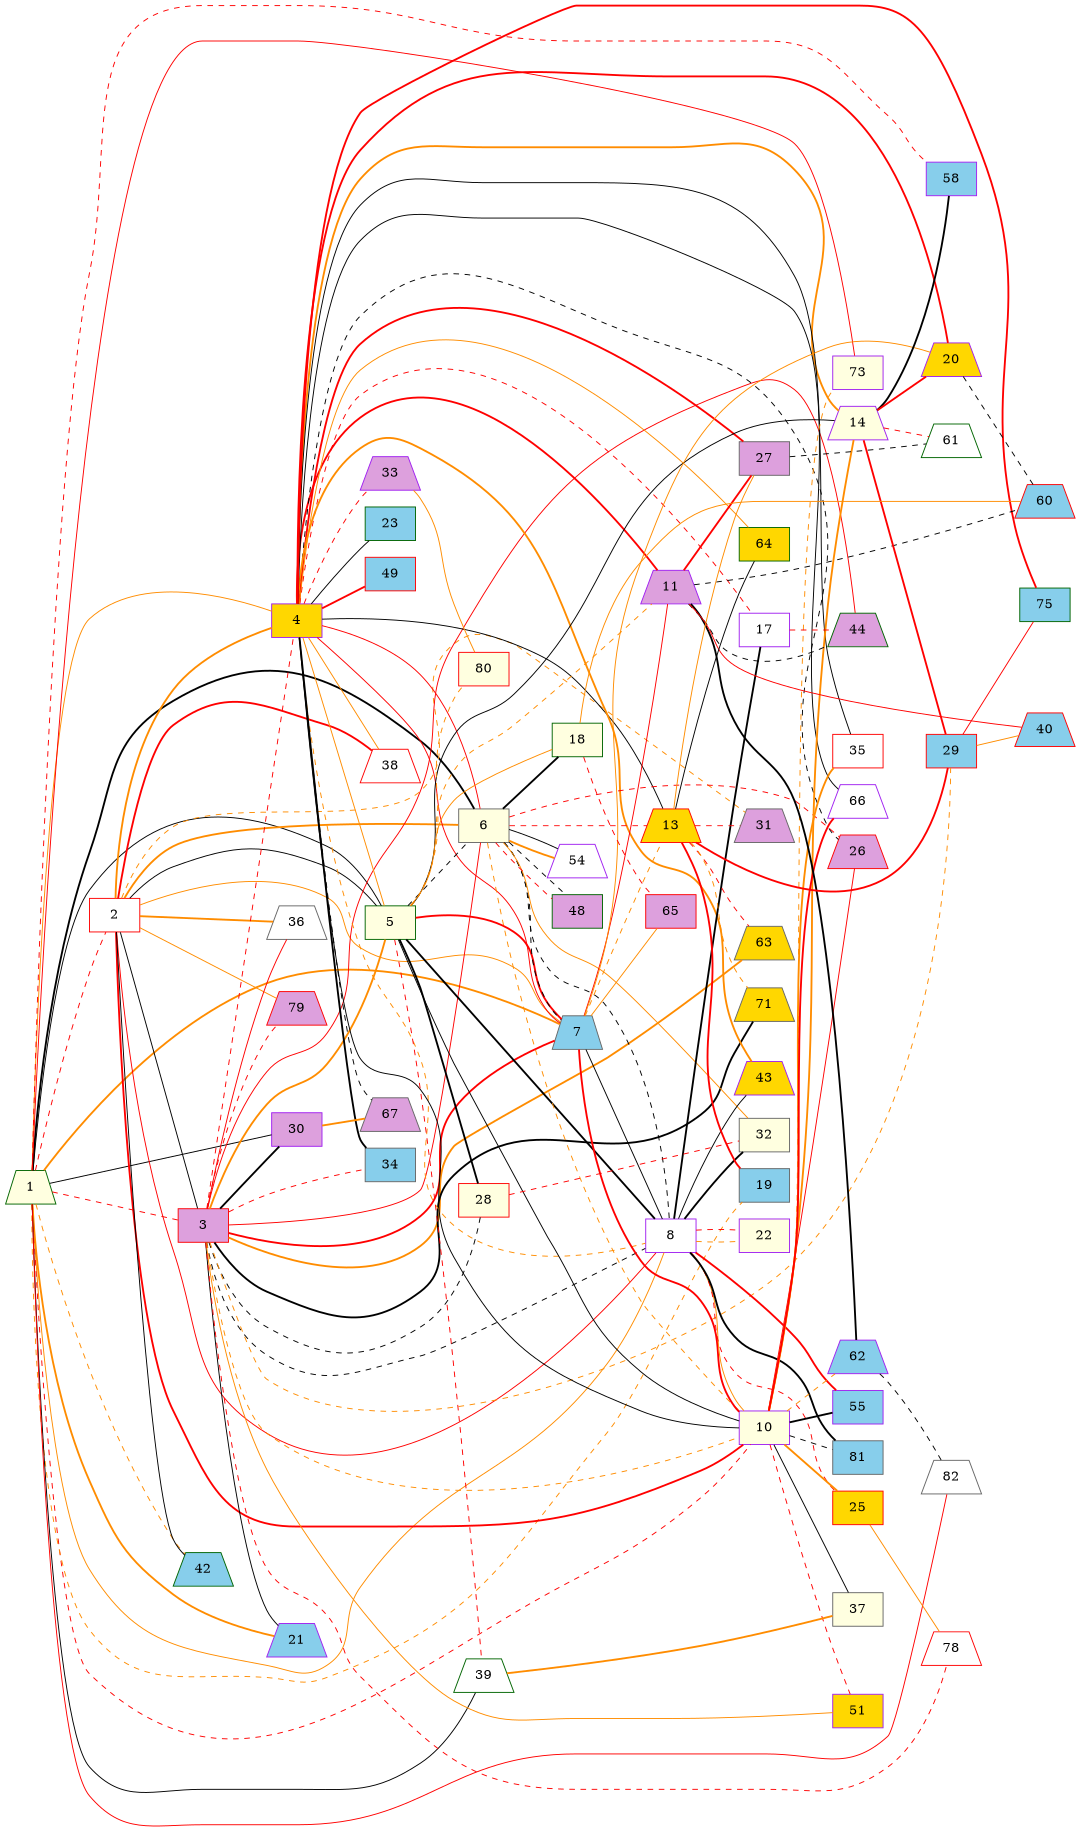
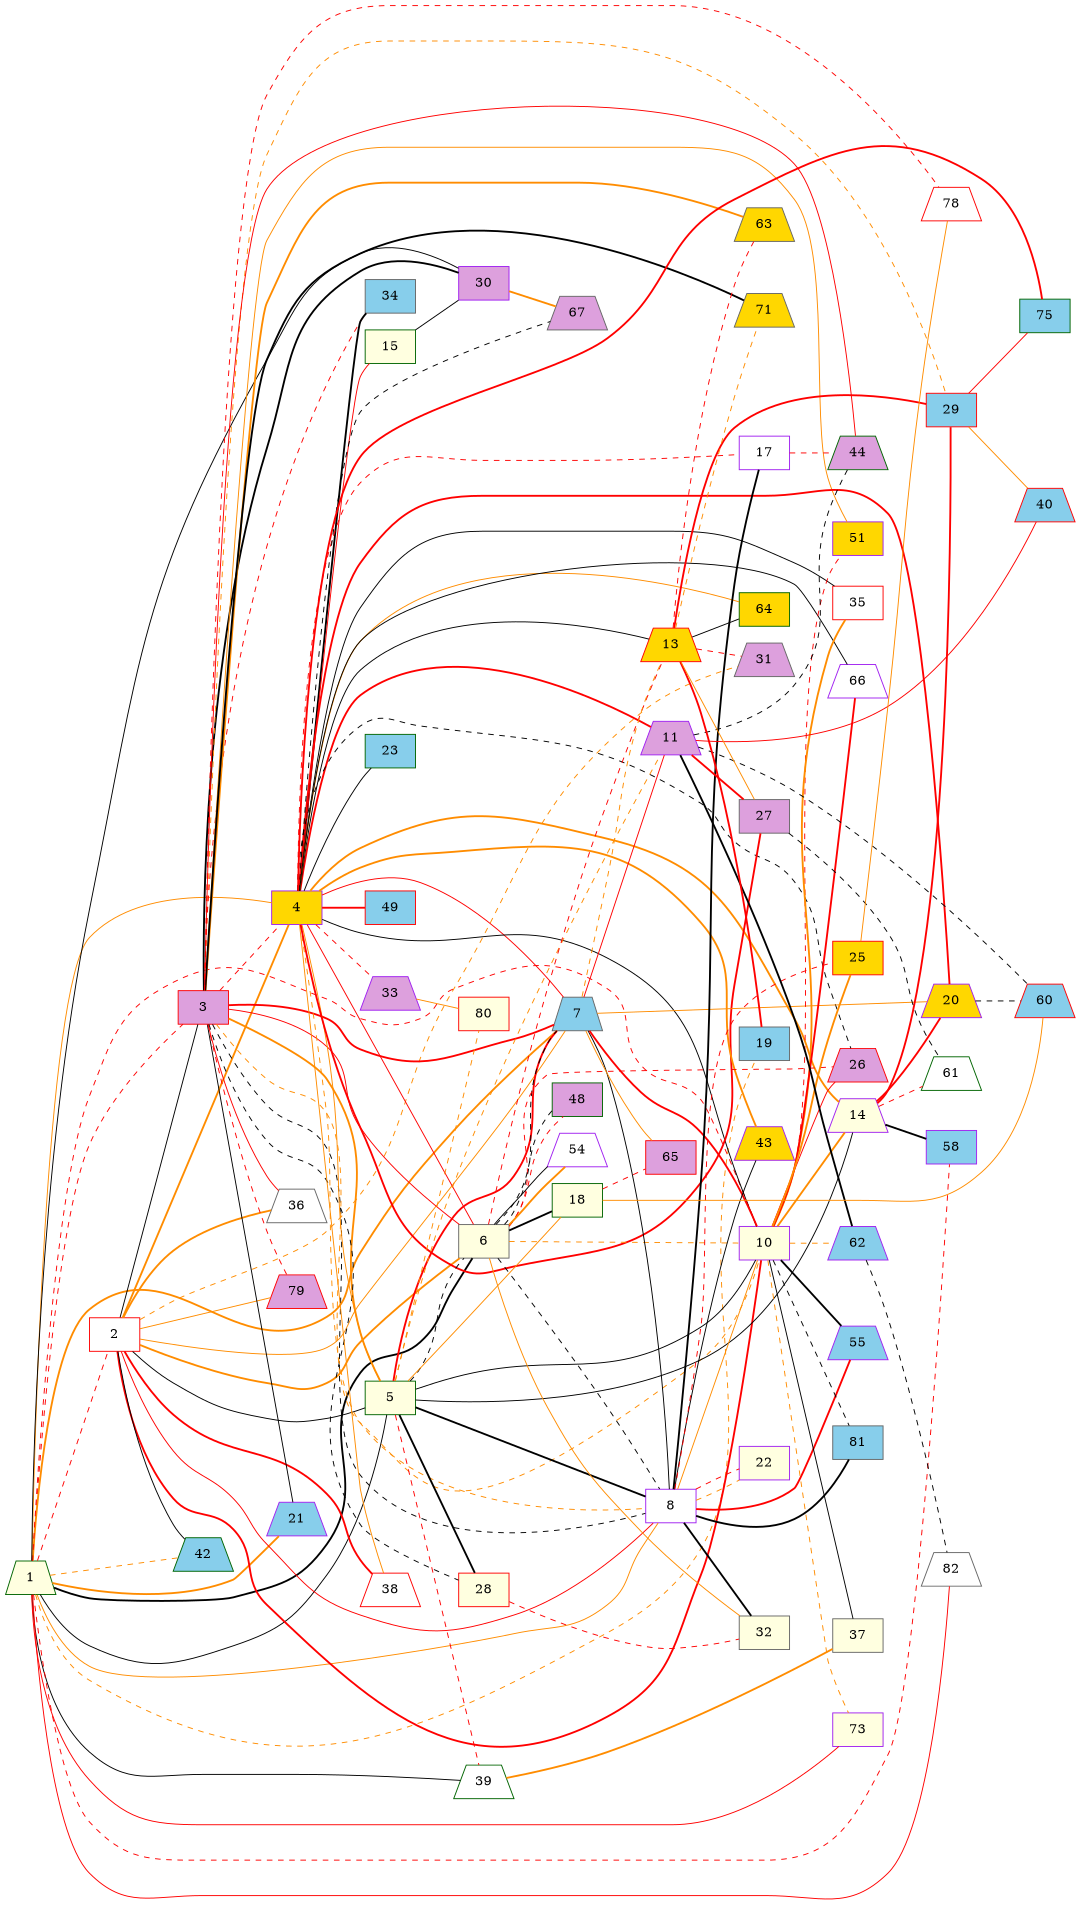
none -> (390, 347)
(858, 1407) -> (858, 1343)
